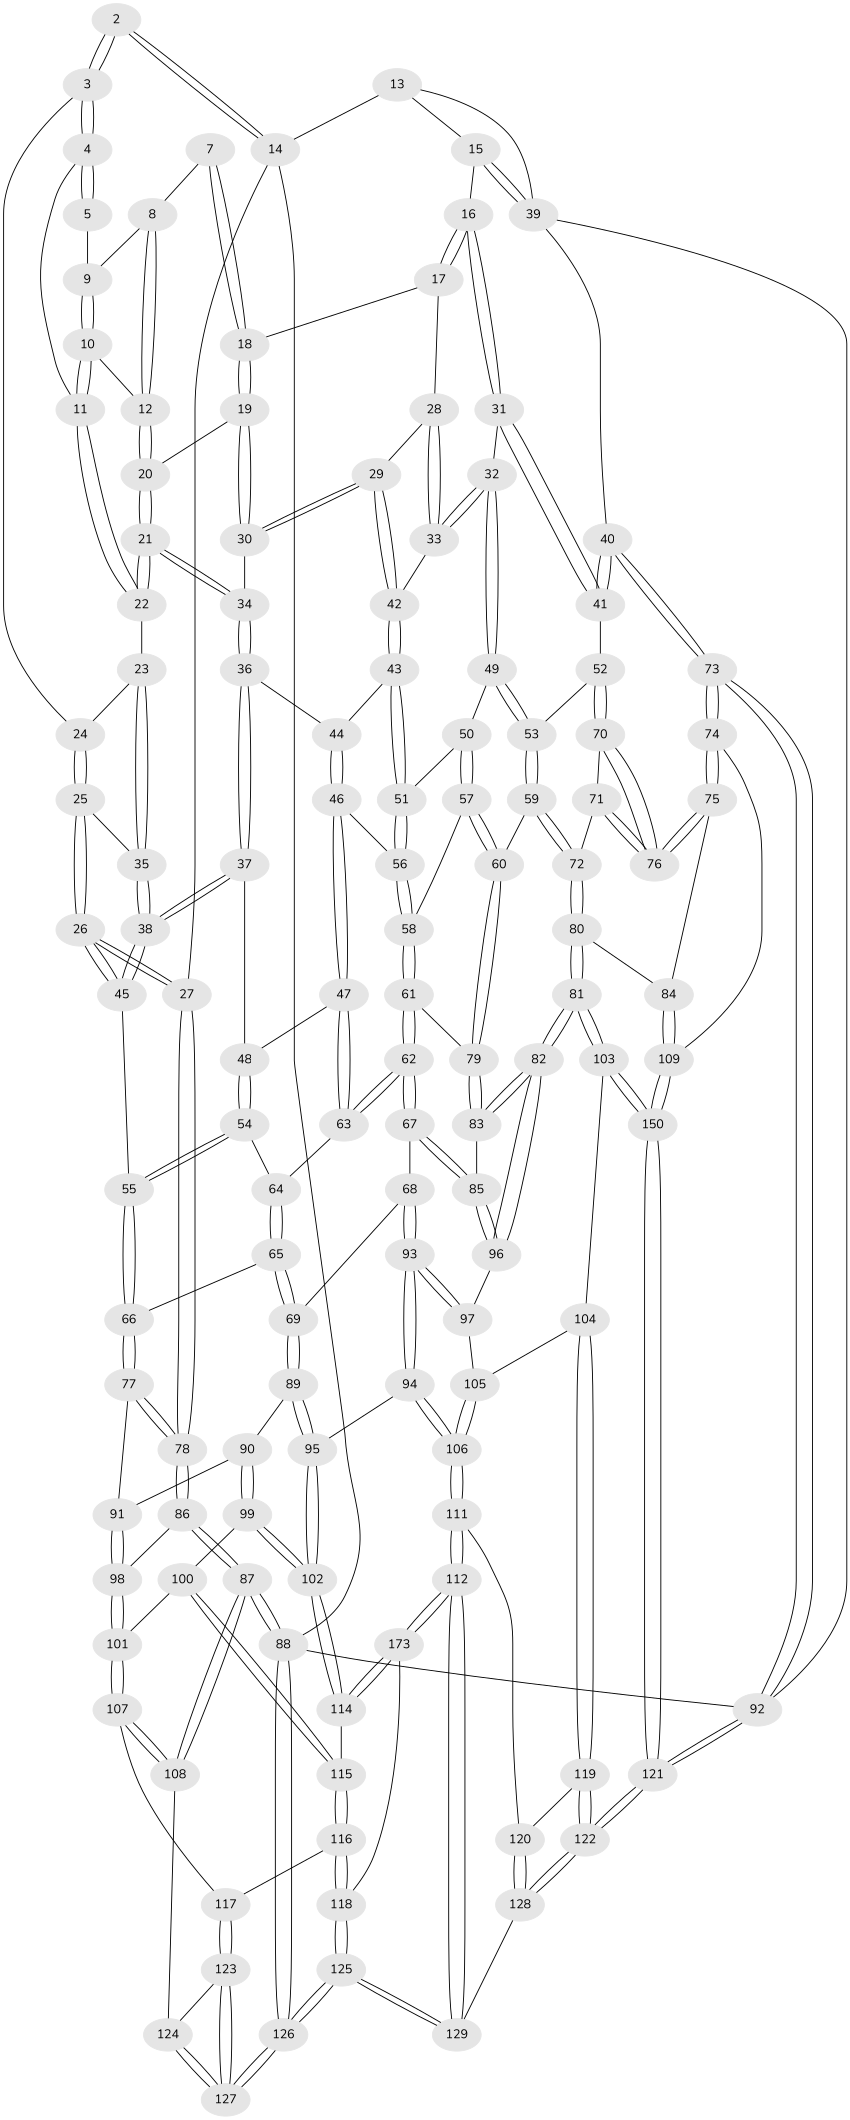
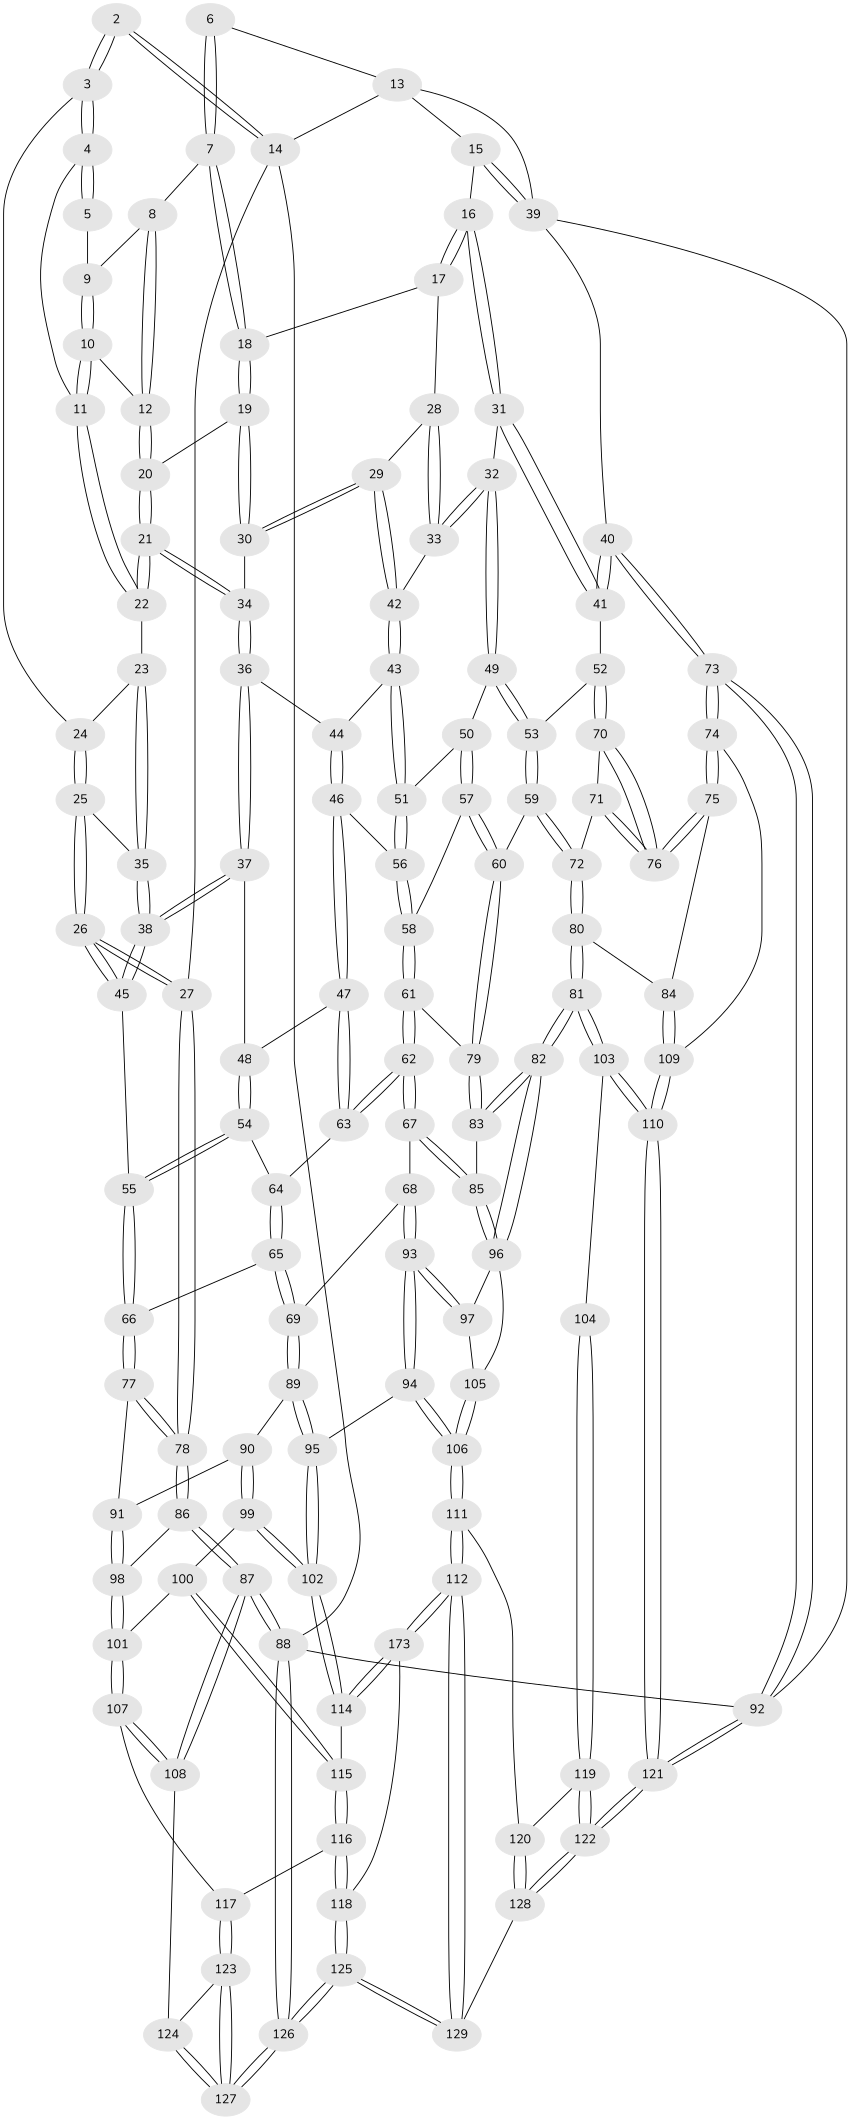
none -> (210, 20)
(653, 1125) -> (653, 1125)
(530, 1352) -> (502, 1322)
